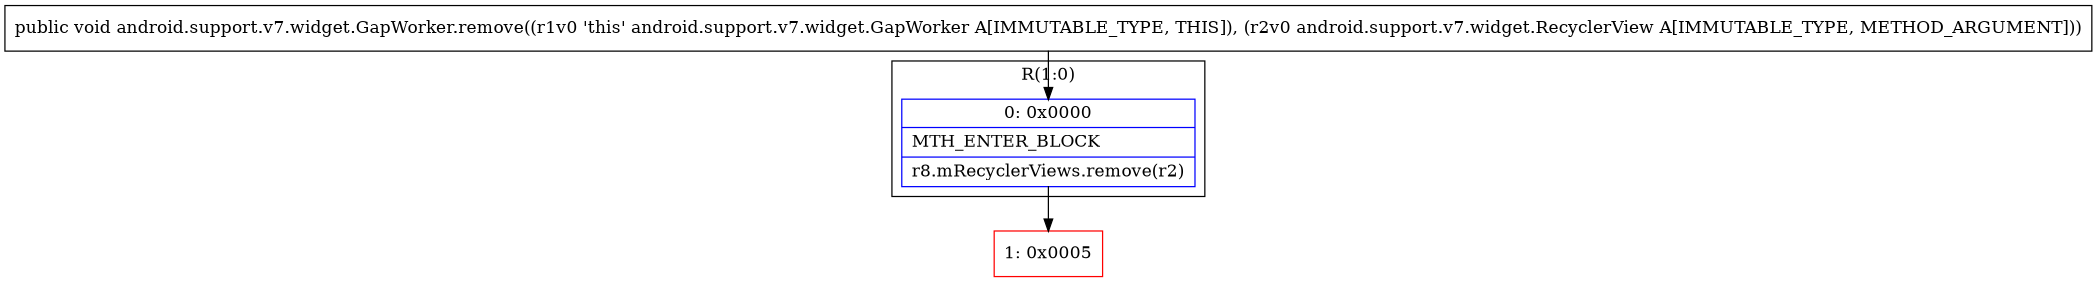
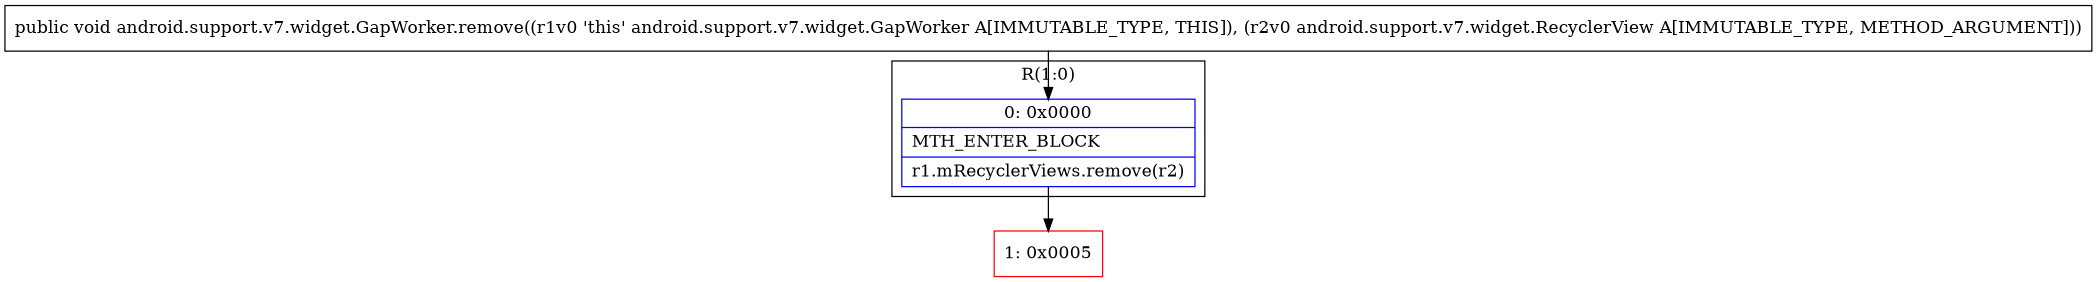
(1048, 171) -> (1048, 171)
